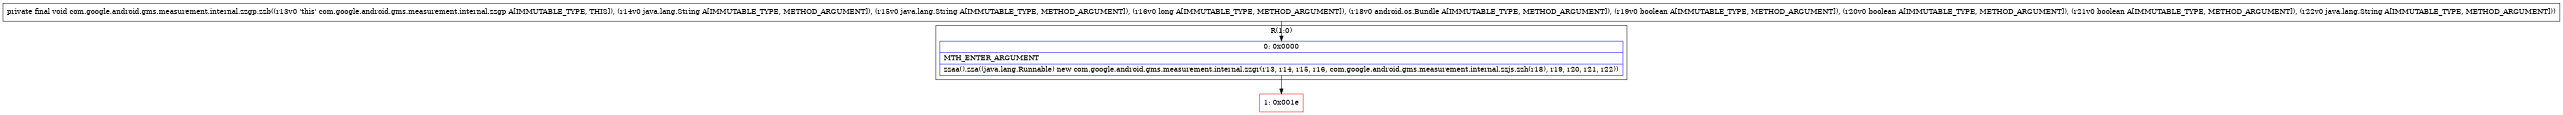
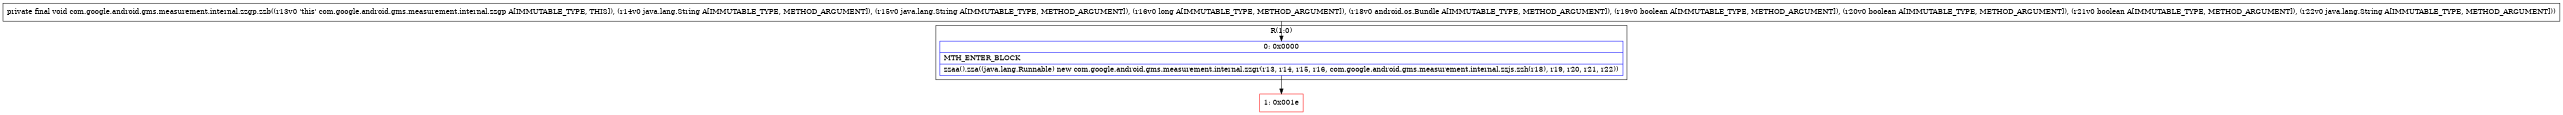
(991, 58) -> (982, 58)
